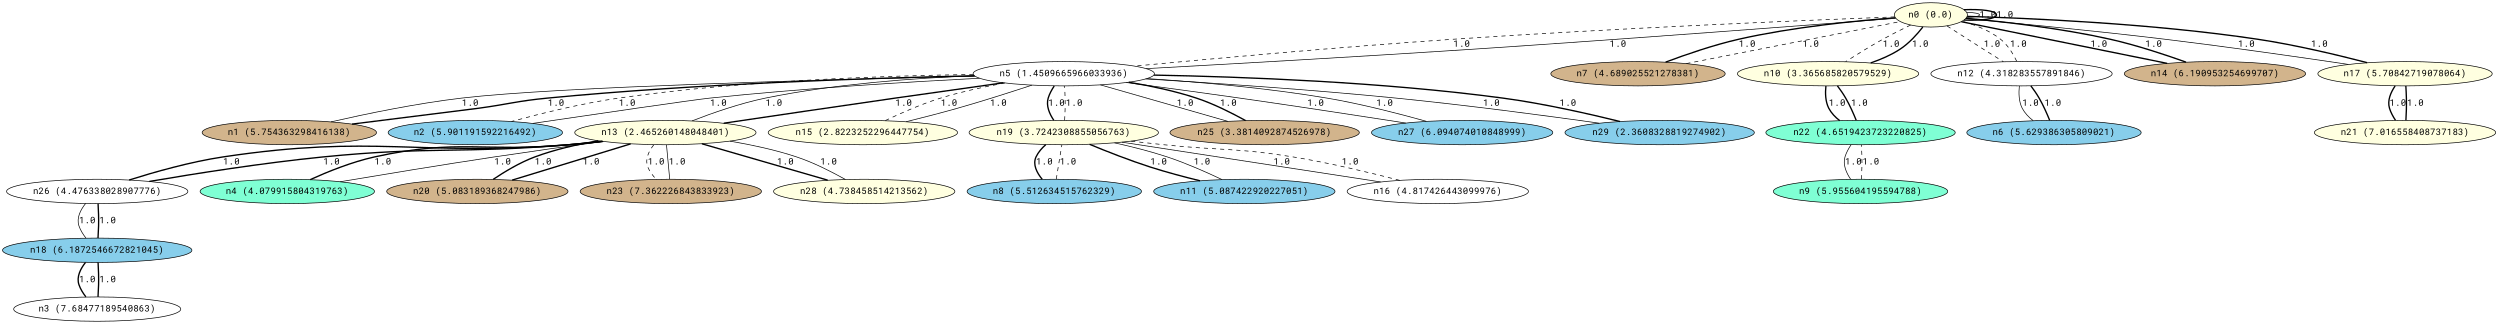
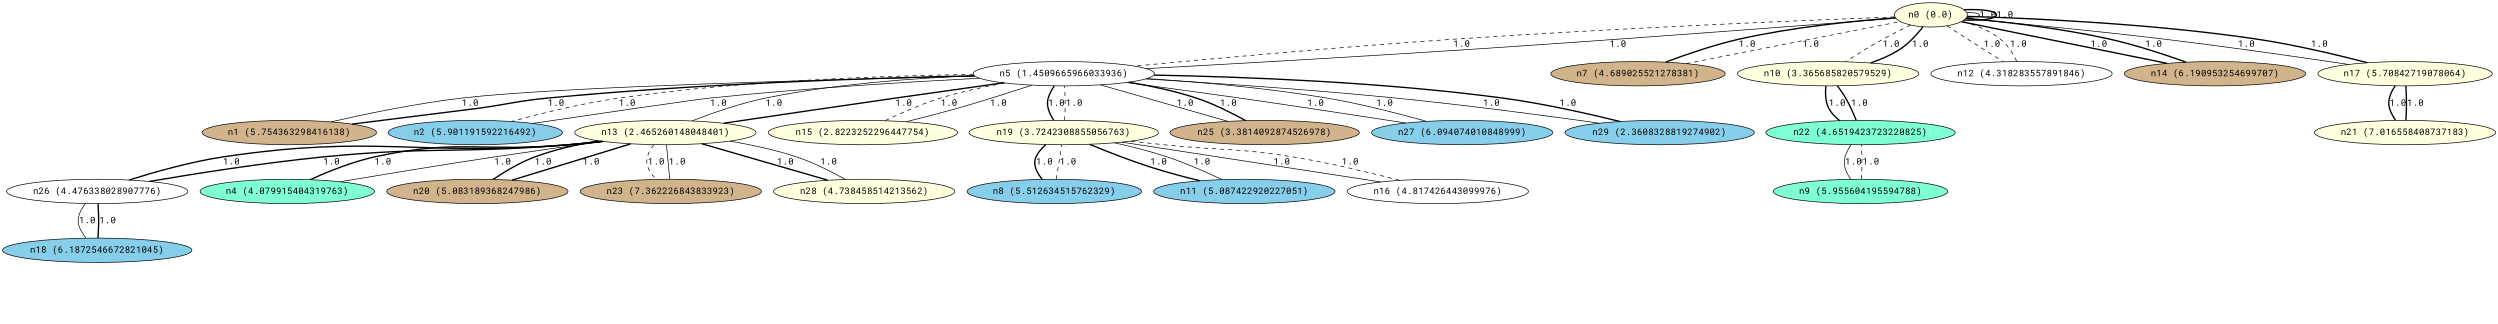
(2054, 133) -> none
(287, 191) -> (287, 191)
(97, 309) -> none
